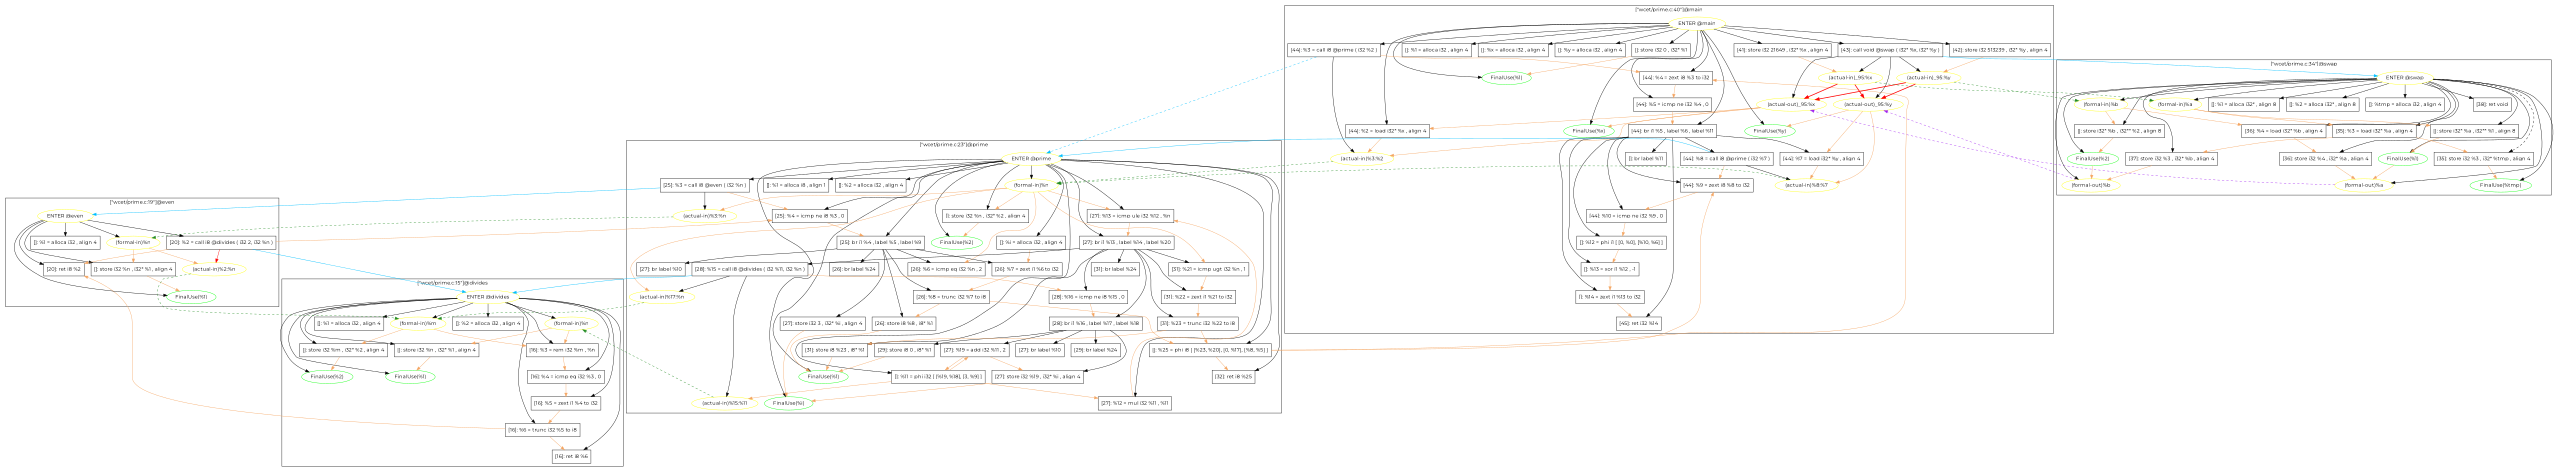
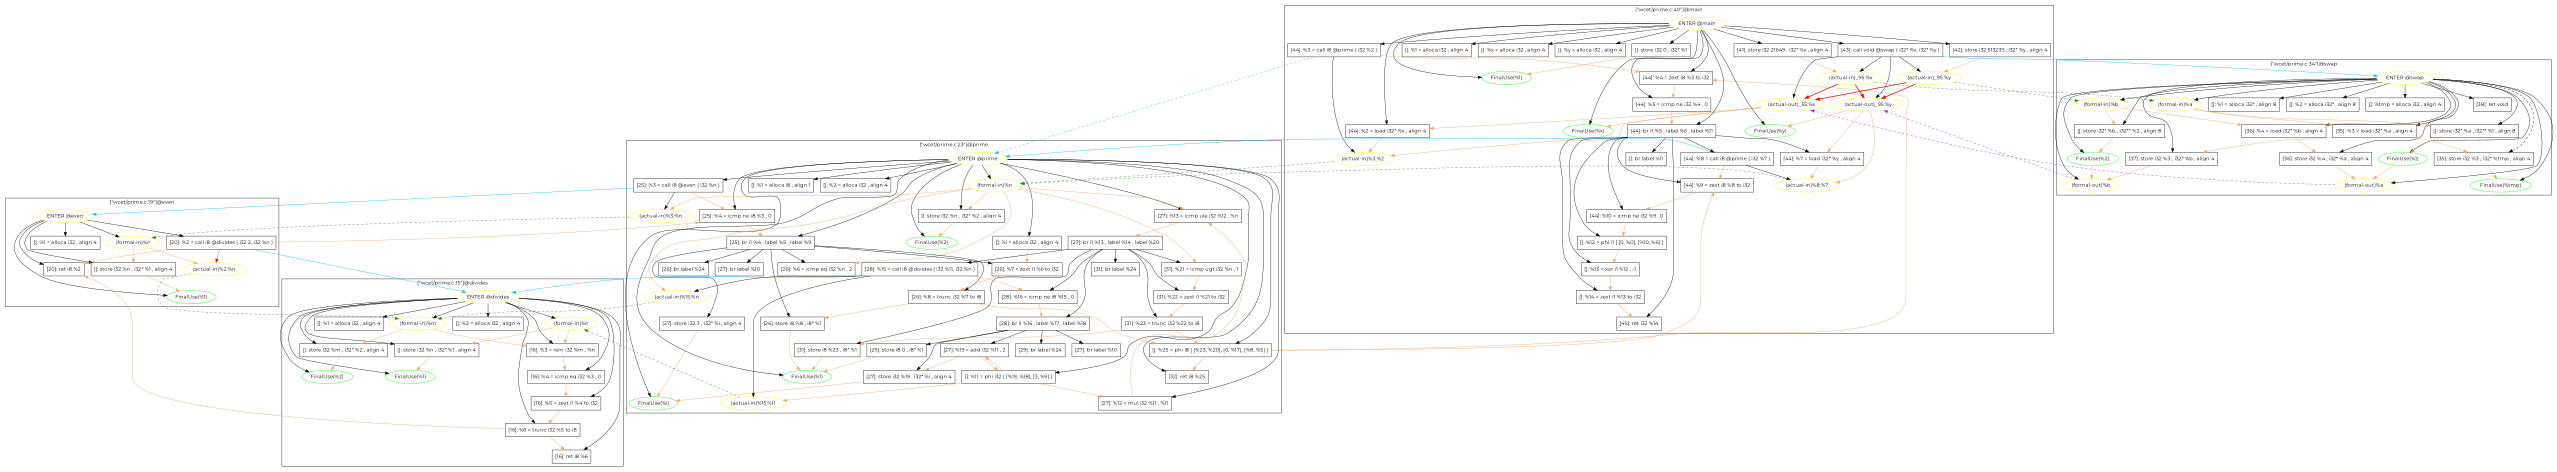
(1791, 105) -> (1792, 105)
(1079, 197) -> none
(662, 297) -> (677, 297)
